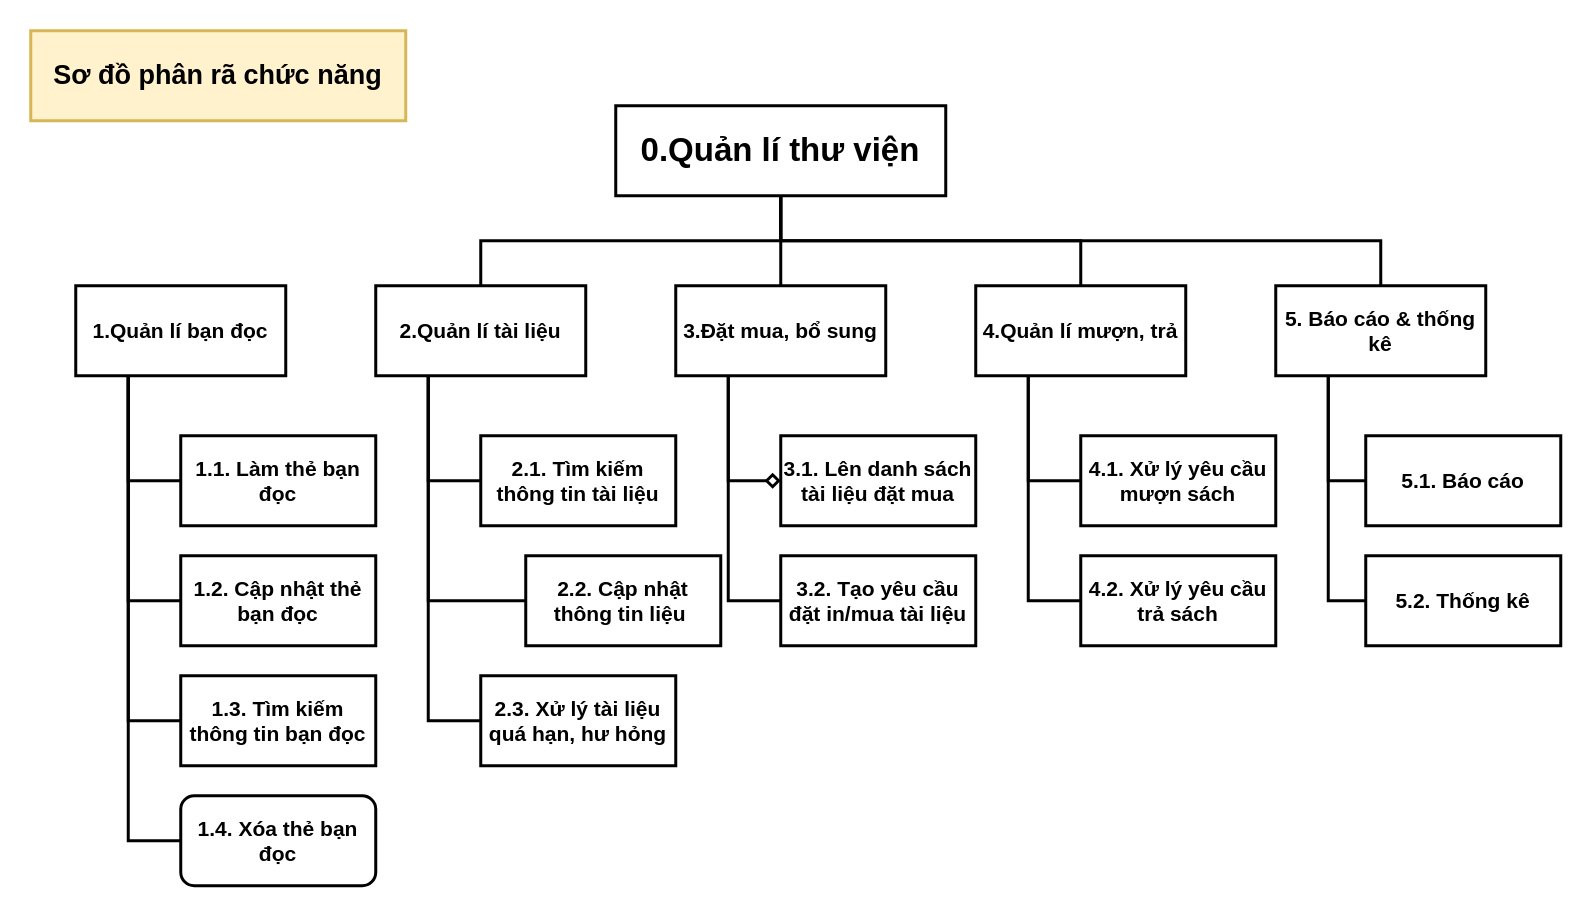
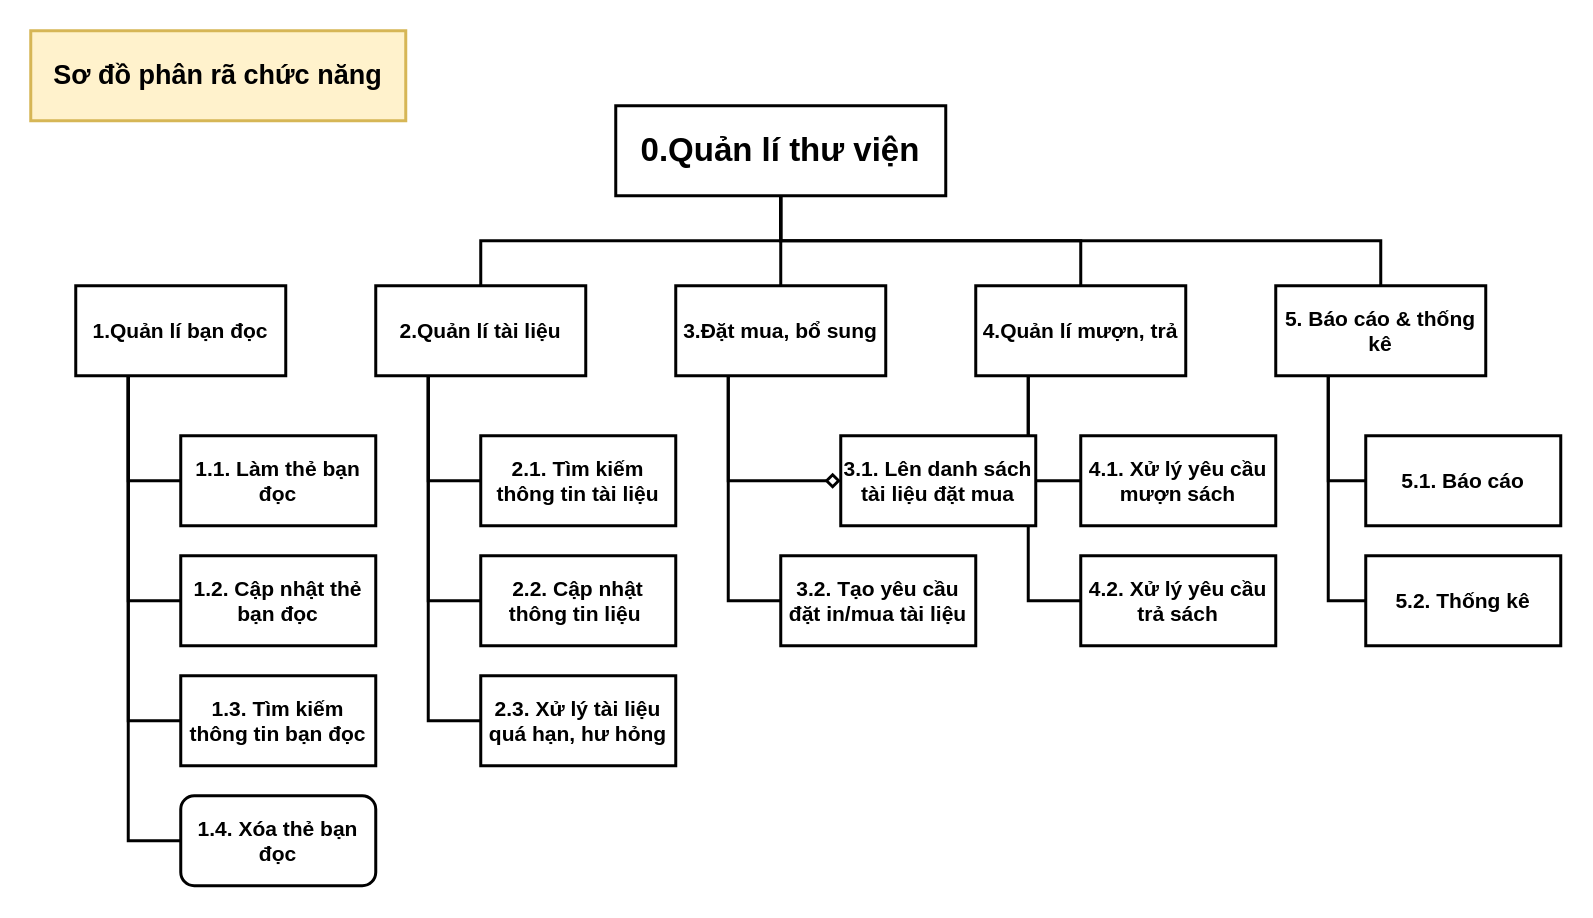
(878, 481) -> (938, 481)
(623, 601) -> (578, 601)
